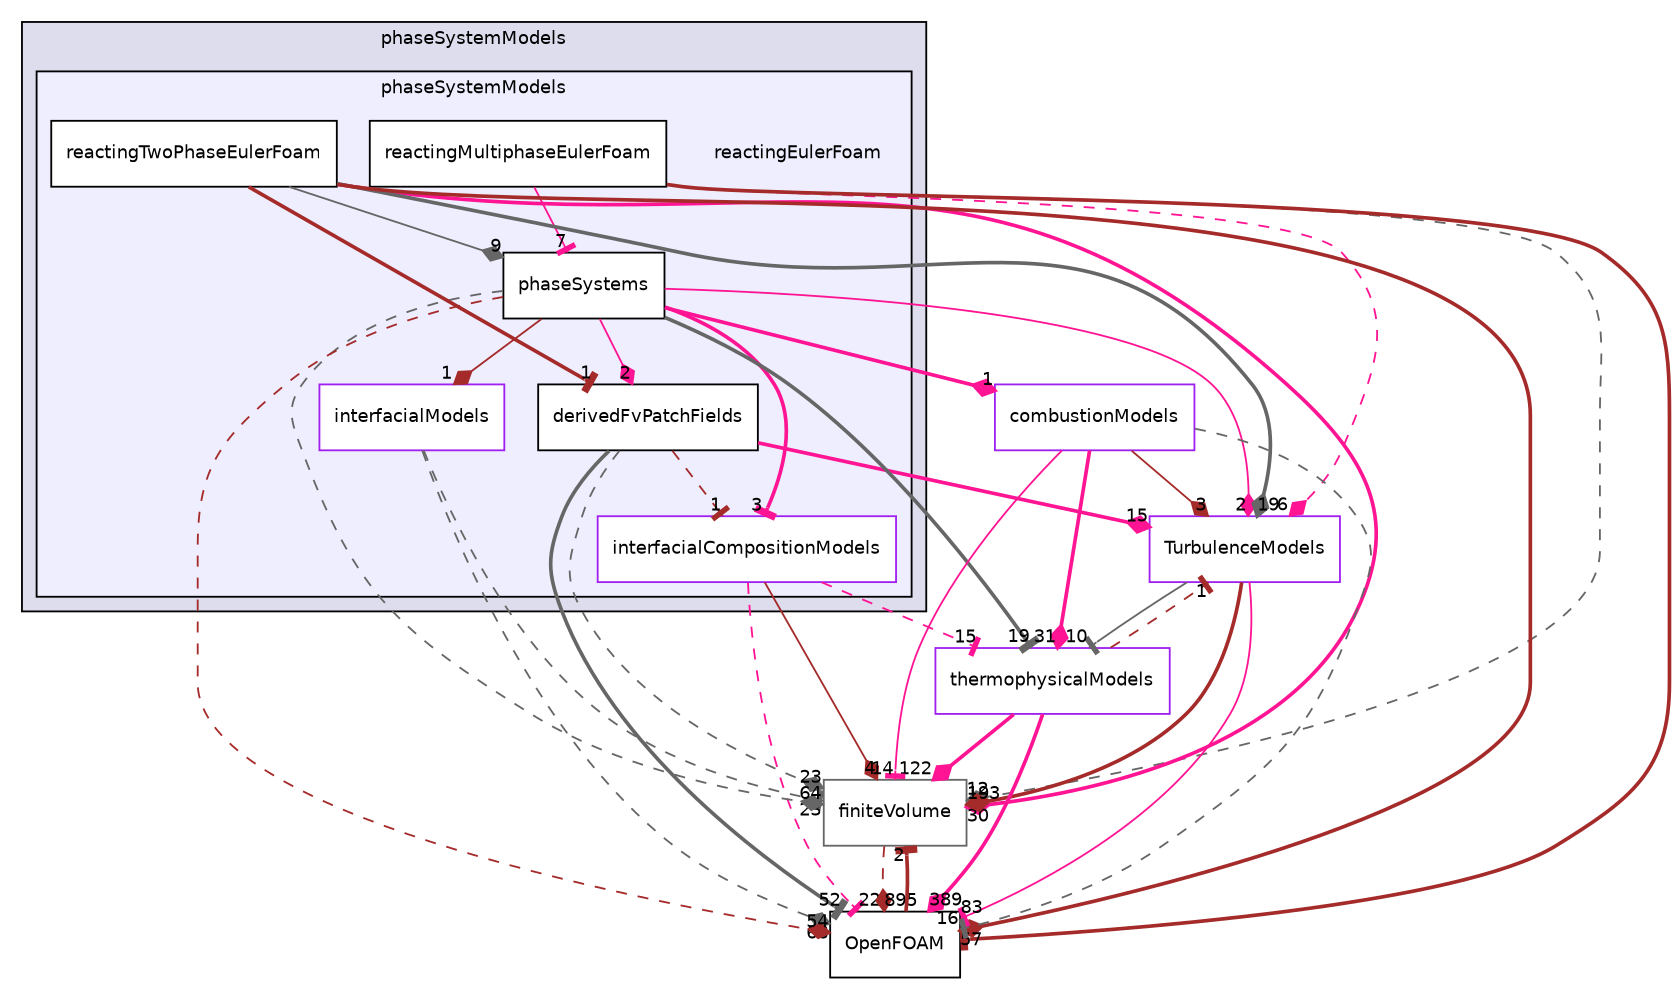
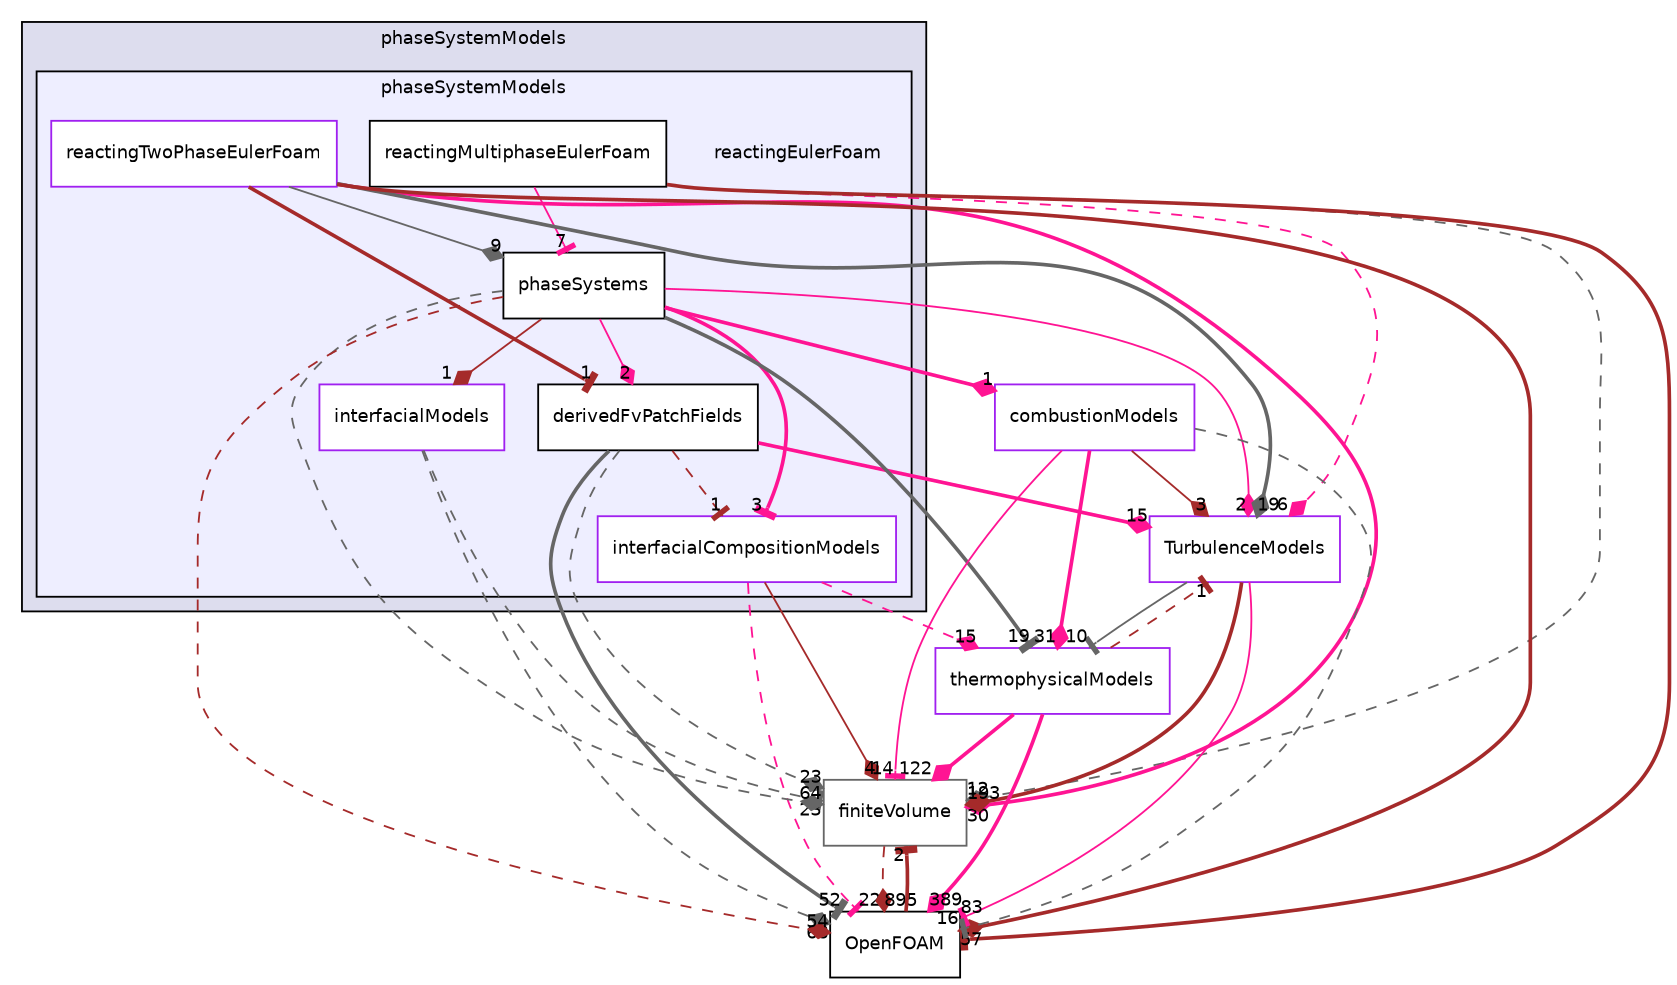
(194, 154) -> (194, 154)
(889, 611) -> (889, 611)
